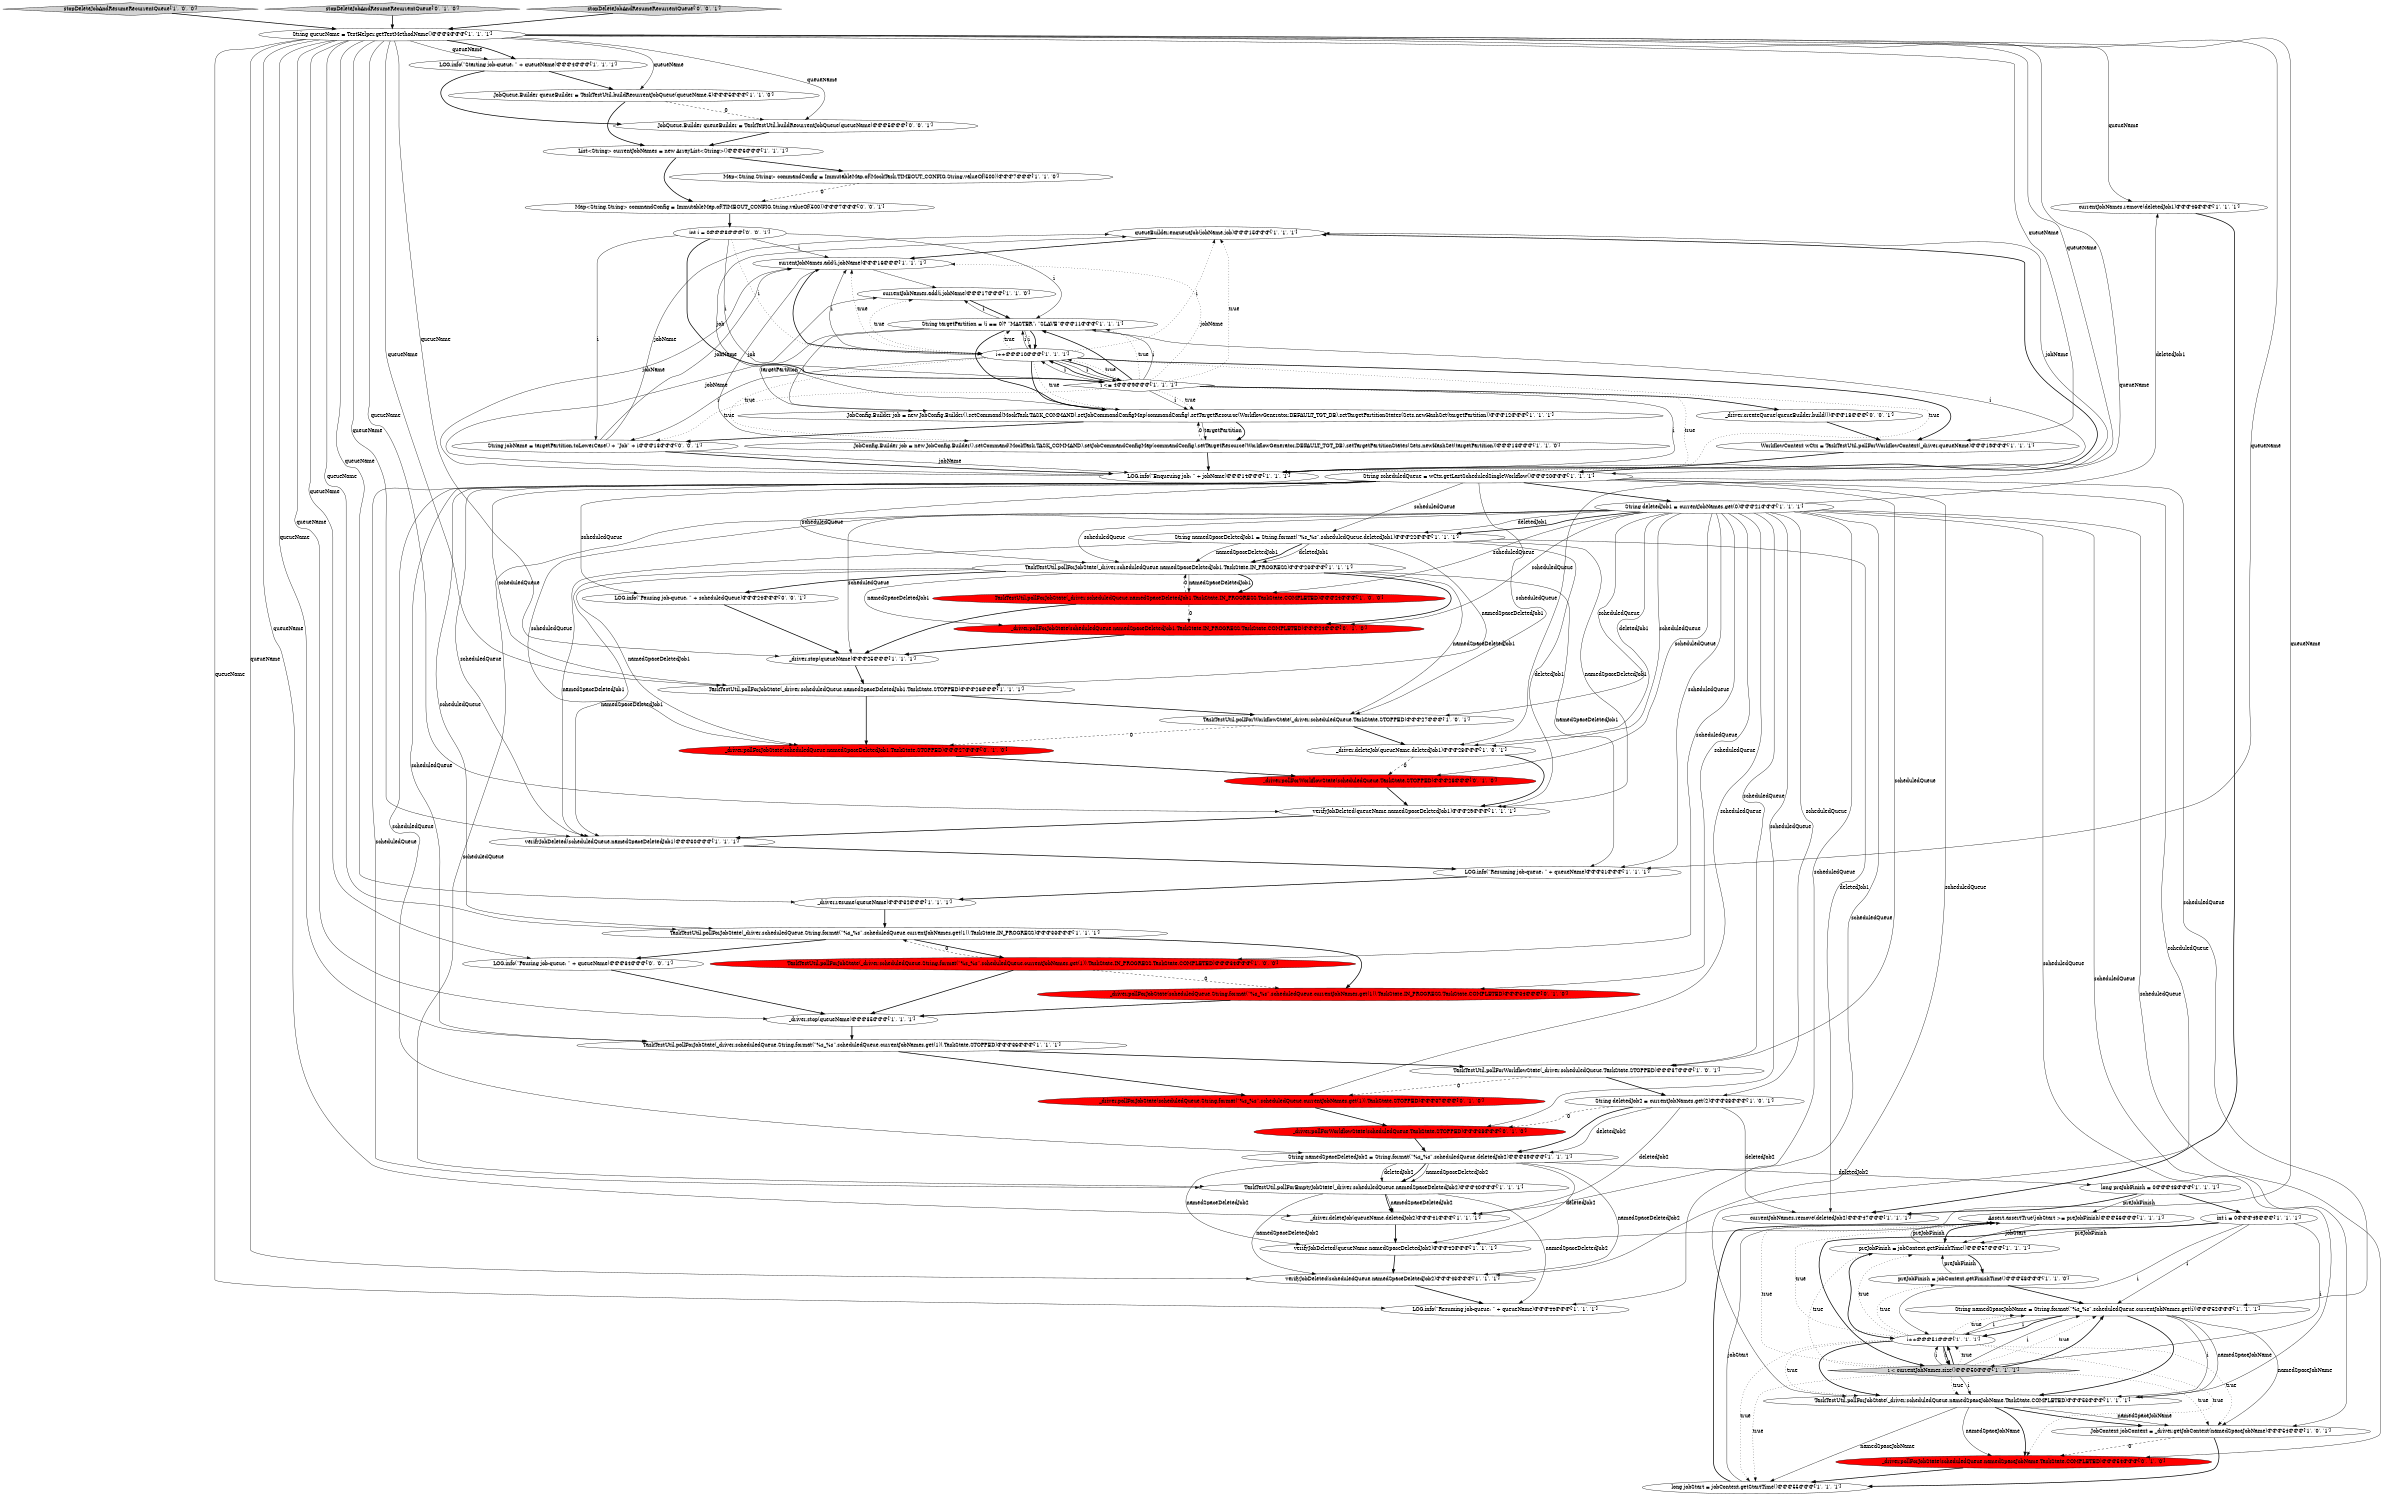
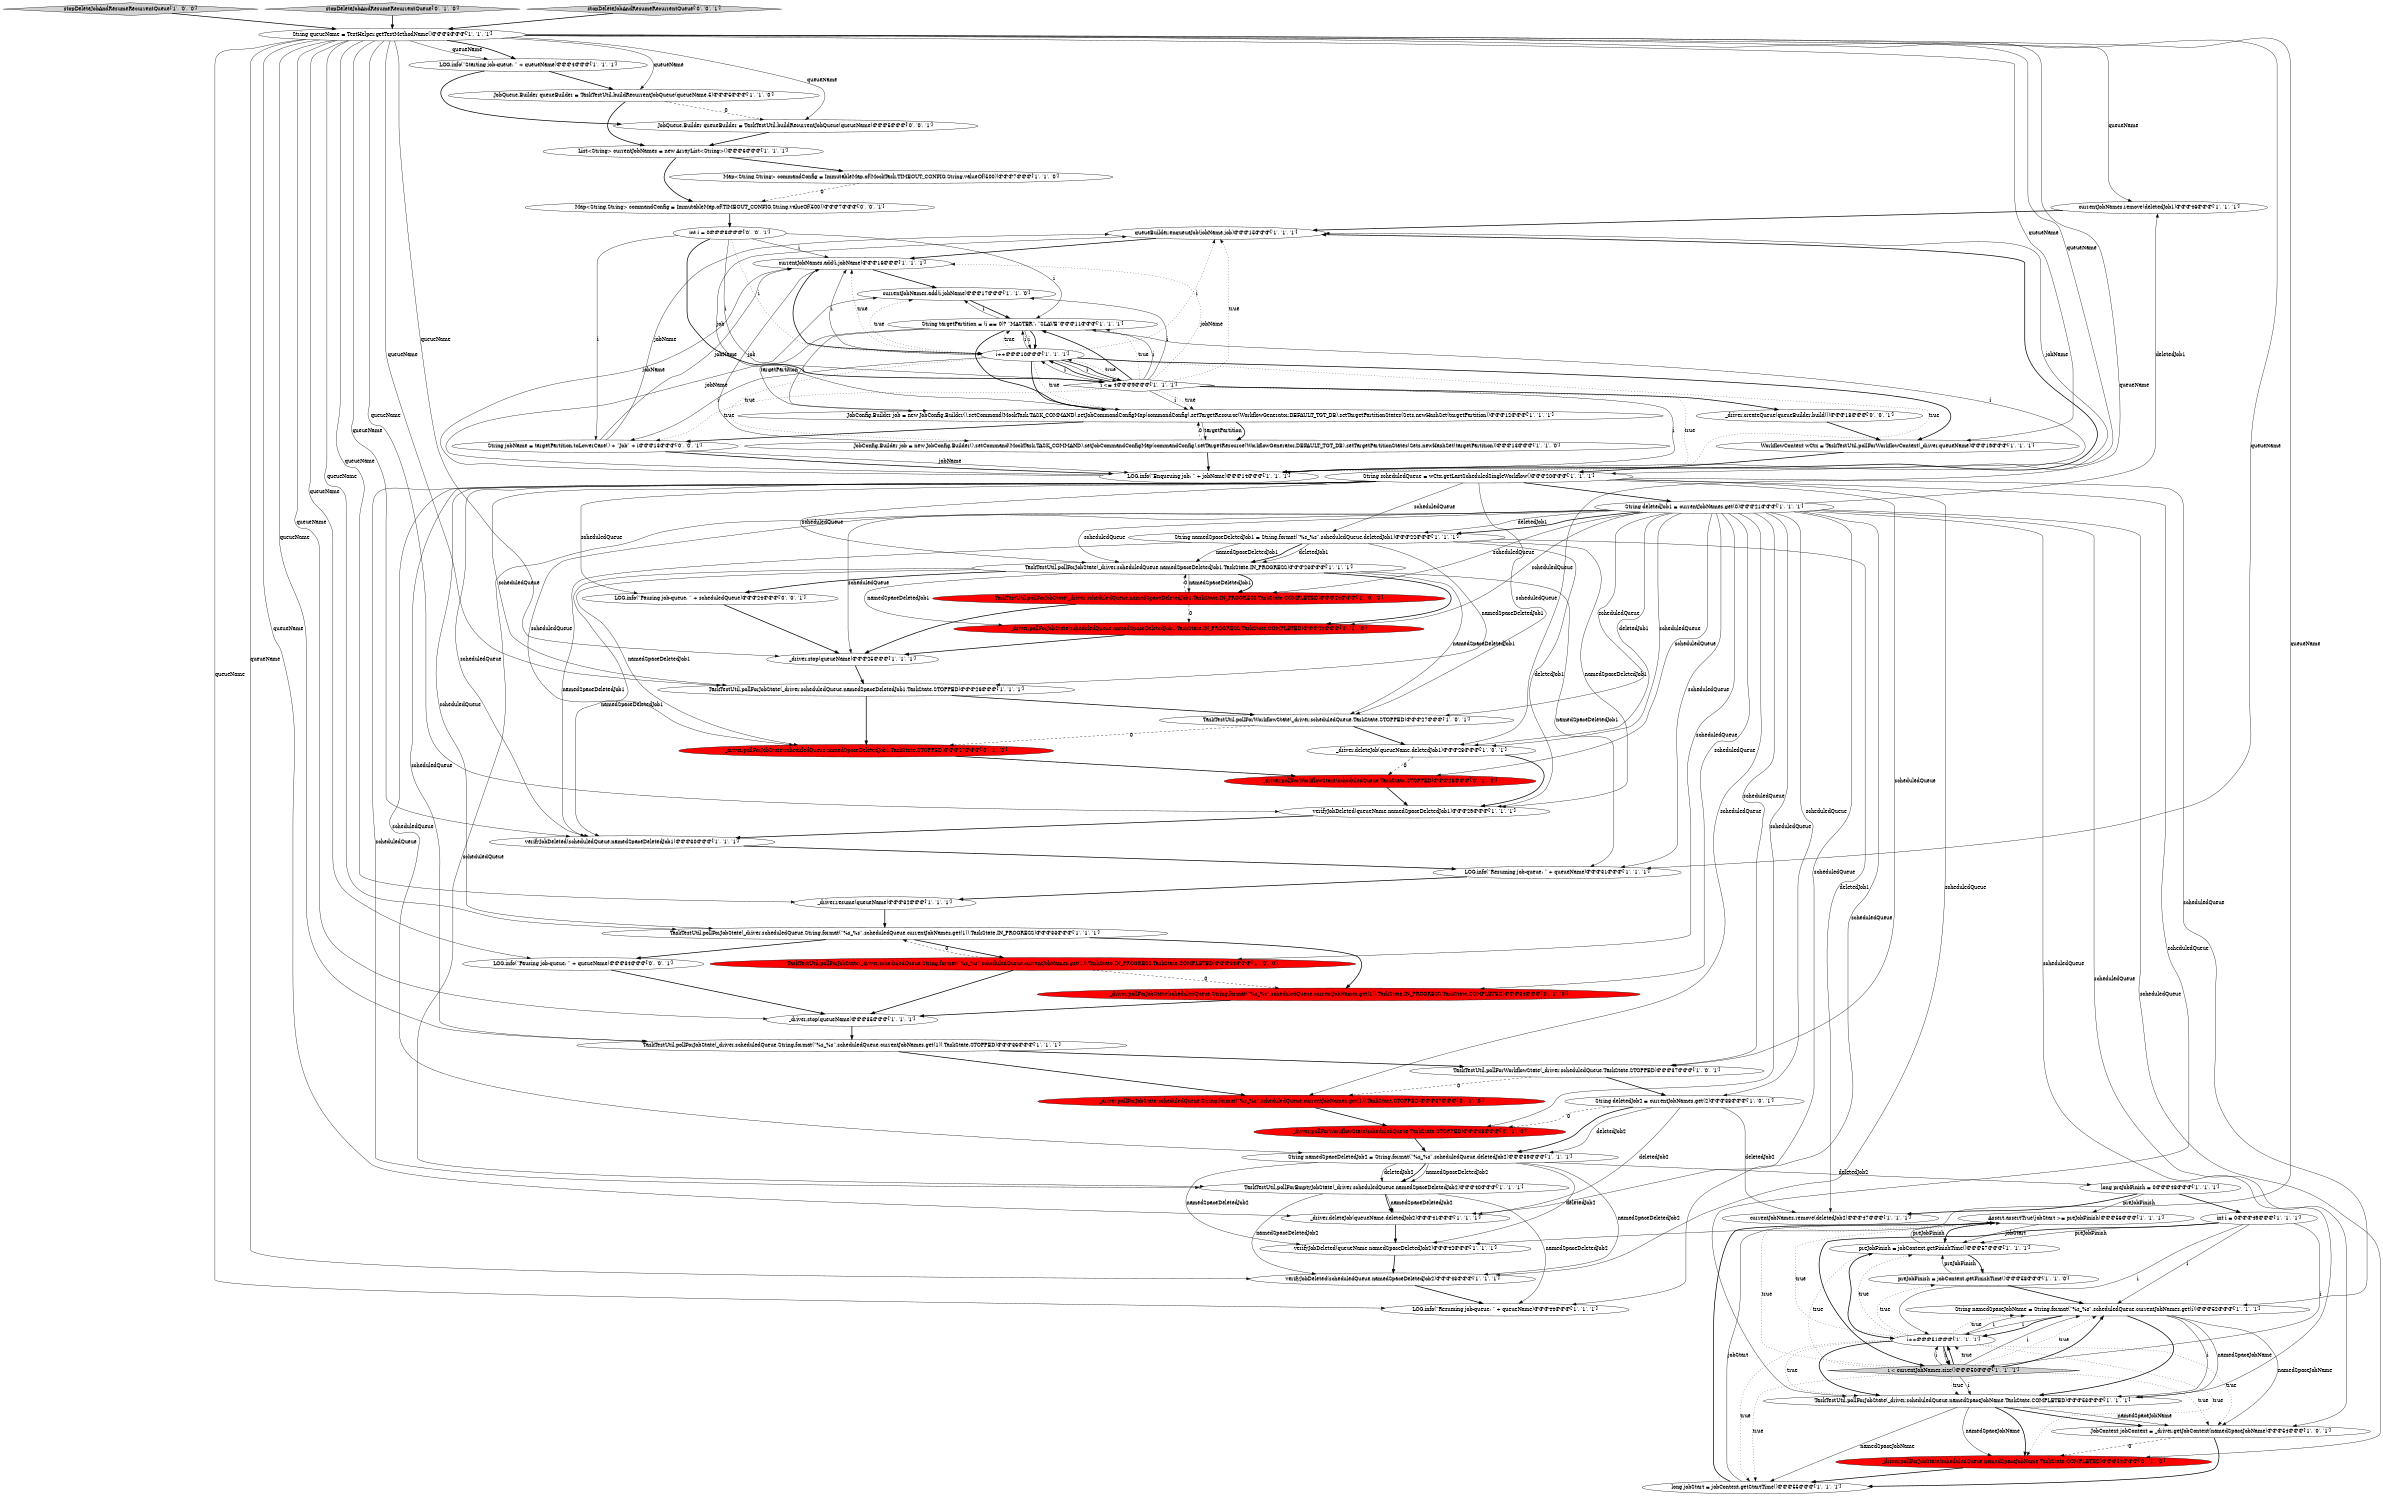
(903, 278) -> (903, 278)
none -> (1132, 309)
(2234, 839) -> (1690, 220)
